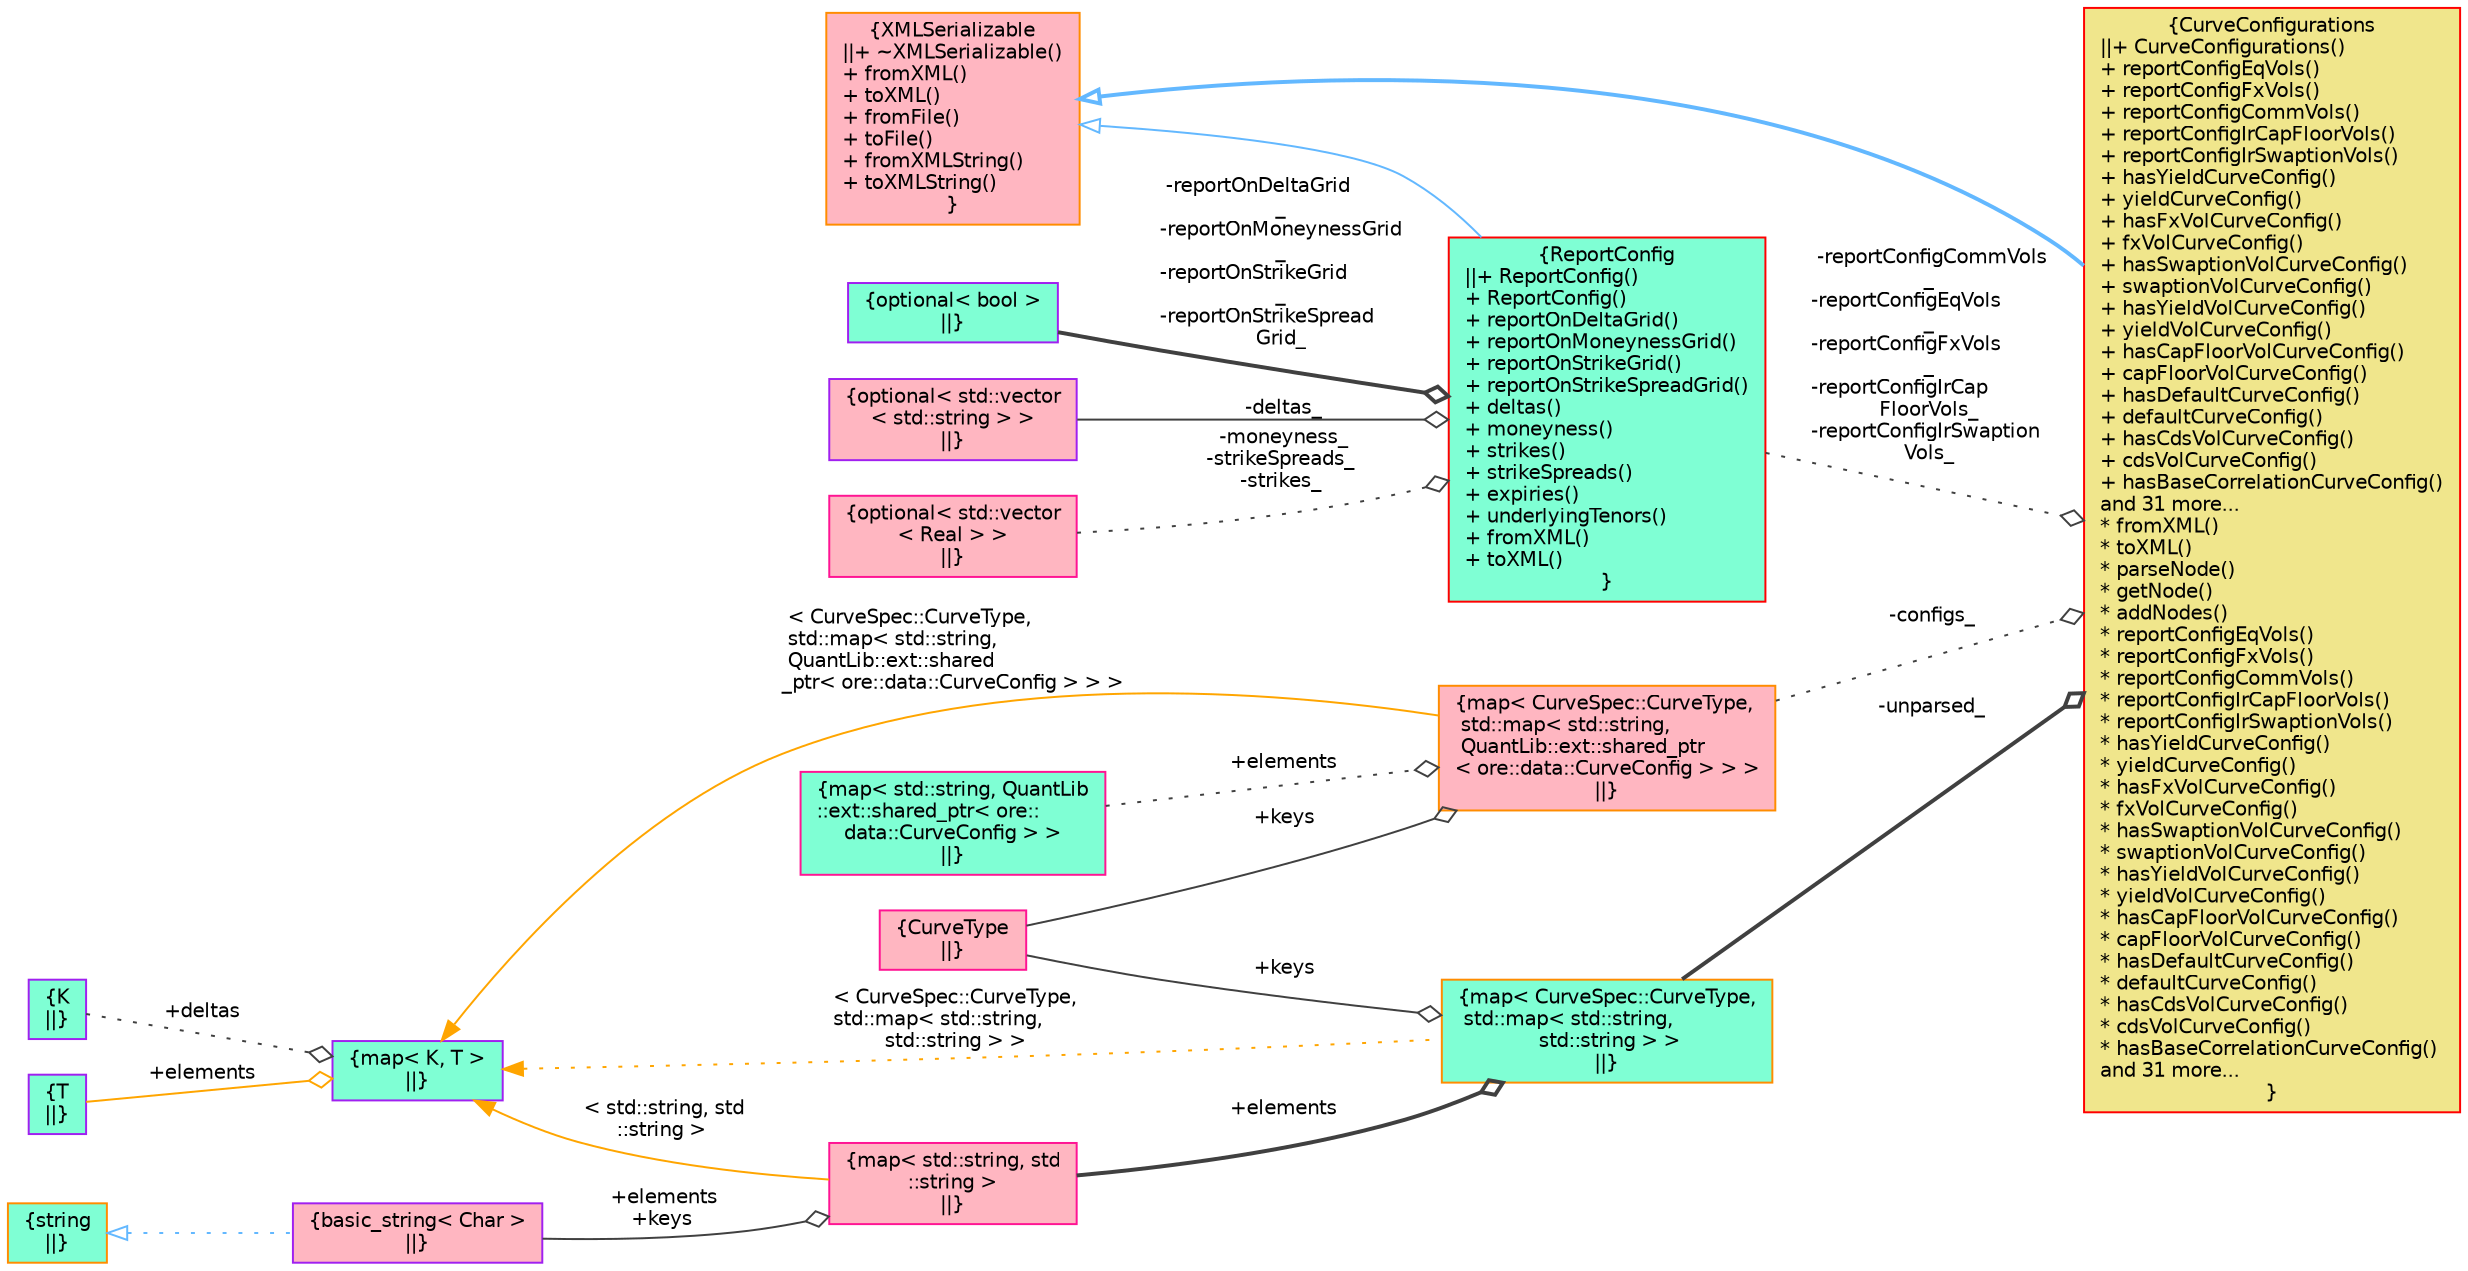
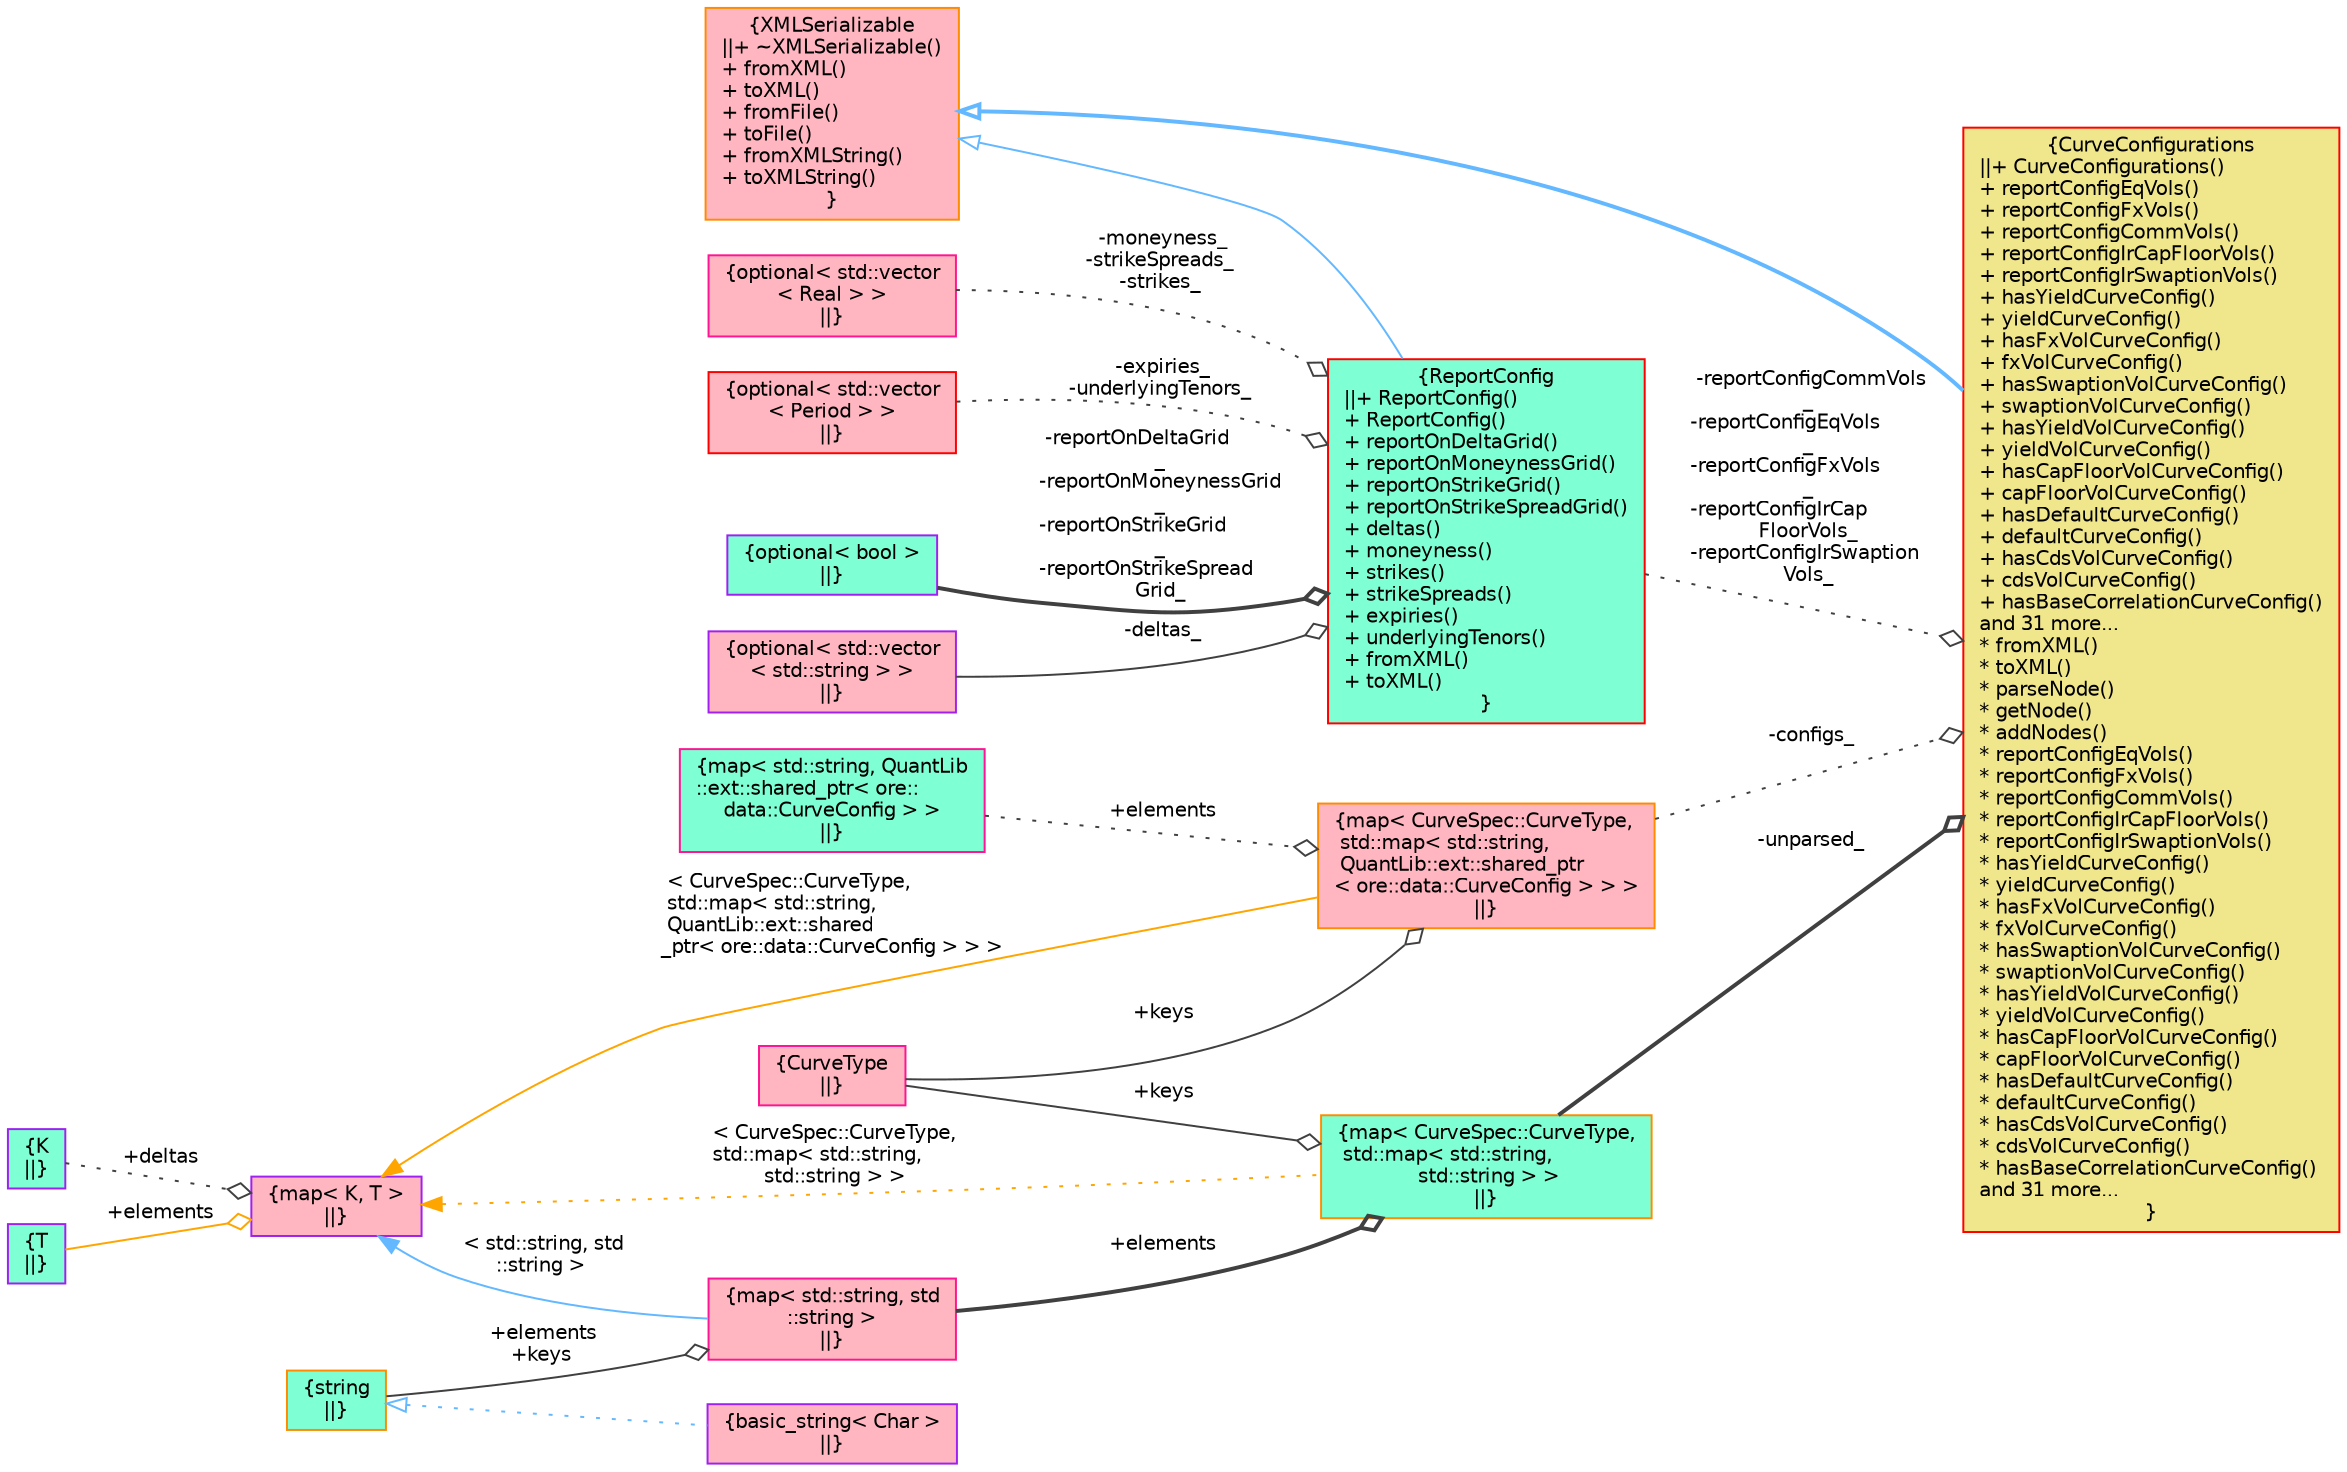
none -> (832, 413)
(418, 1071) -> (336, 1206)
(657, 1160) -> (547, 1301)
(674, 1237) -> (536, 1380)
